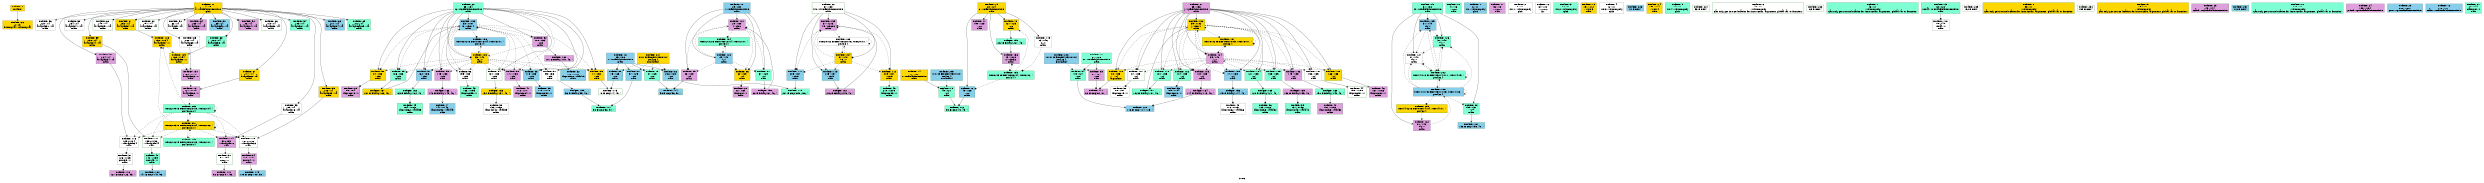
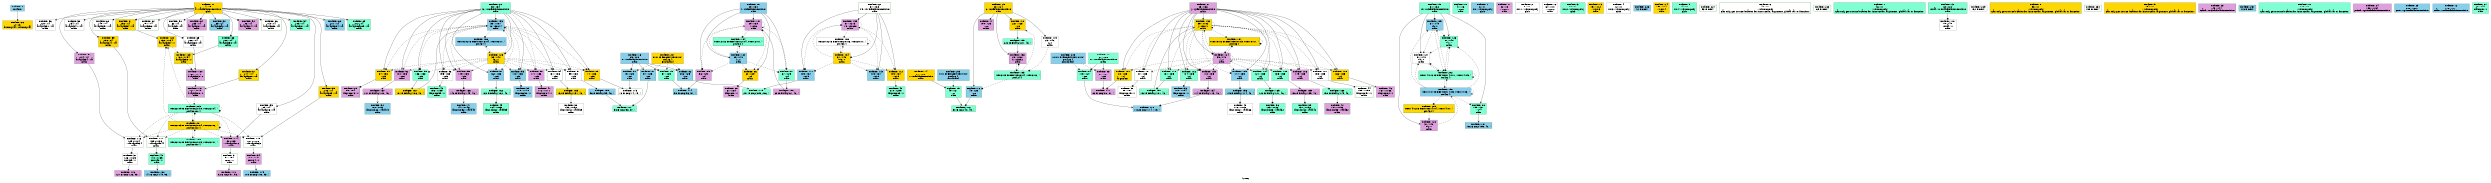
(18, 8) -> (18, 8)
(1543, 12) -> (1550, 12)
(511, 50) -> (430, 65)
(840, 92) -> none
